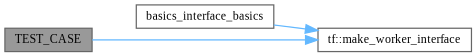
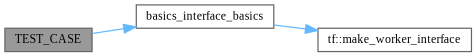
(199, 40) -> (108, 31)
